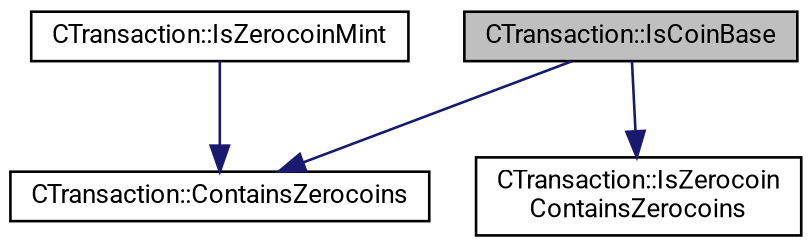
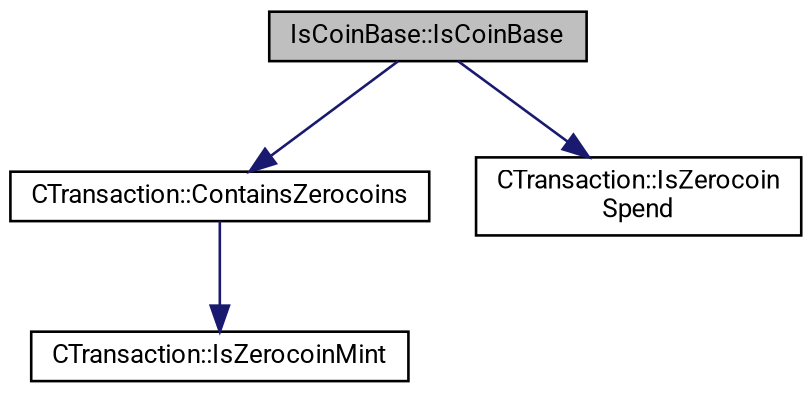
(631, 36) -> (428, 36)
(220, 103) -> (220, 263)
(639, 196) -> (639, 196)
